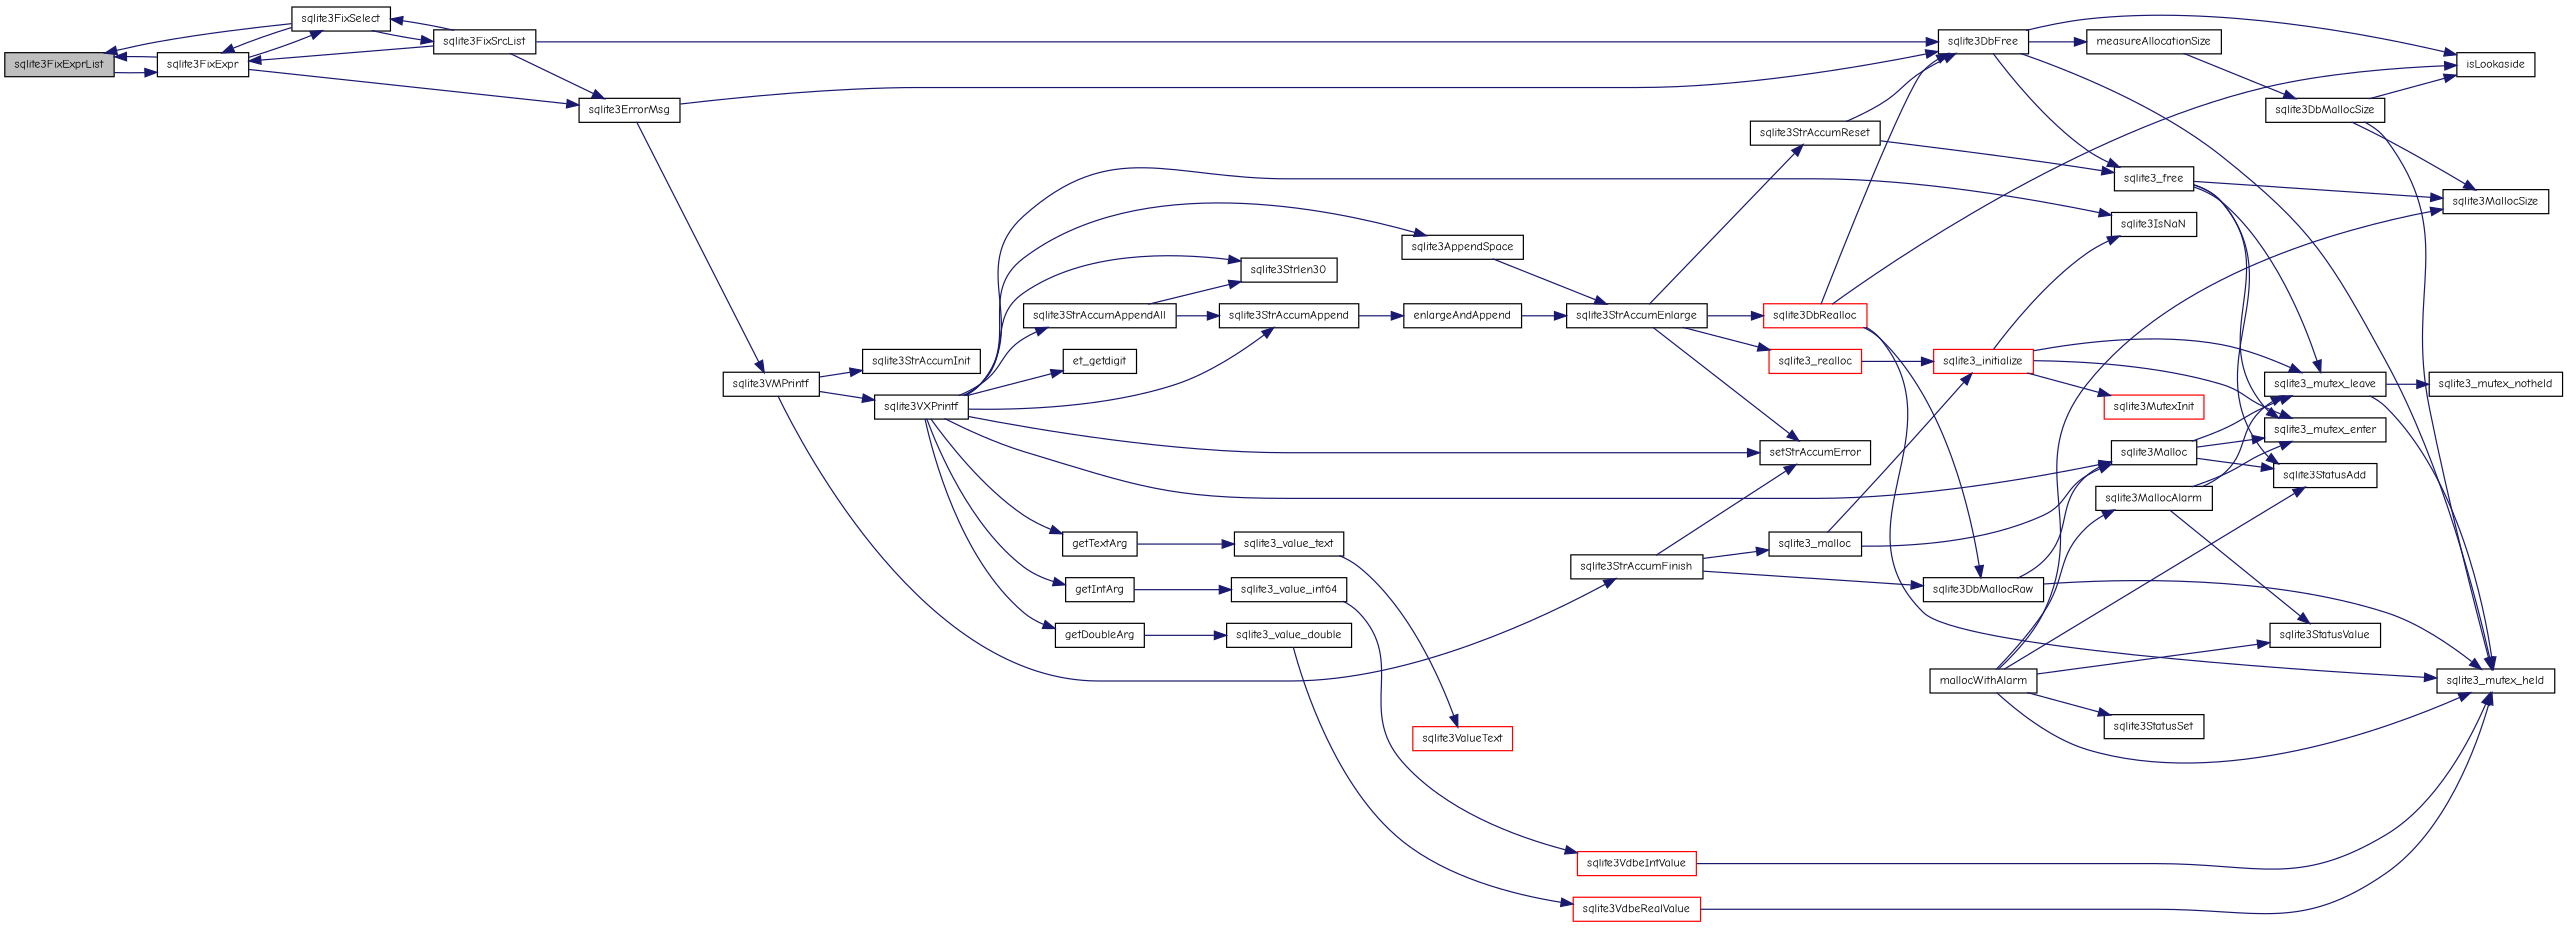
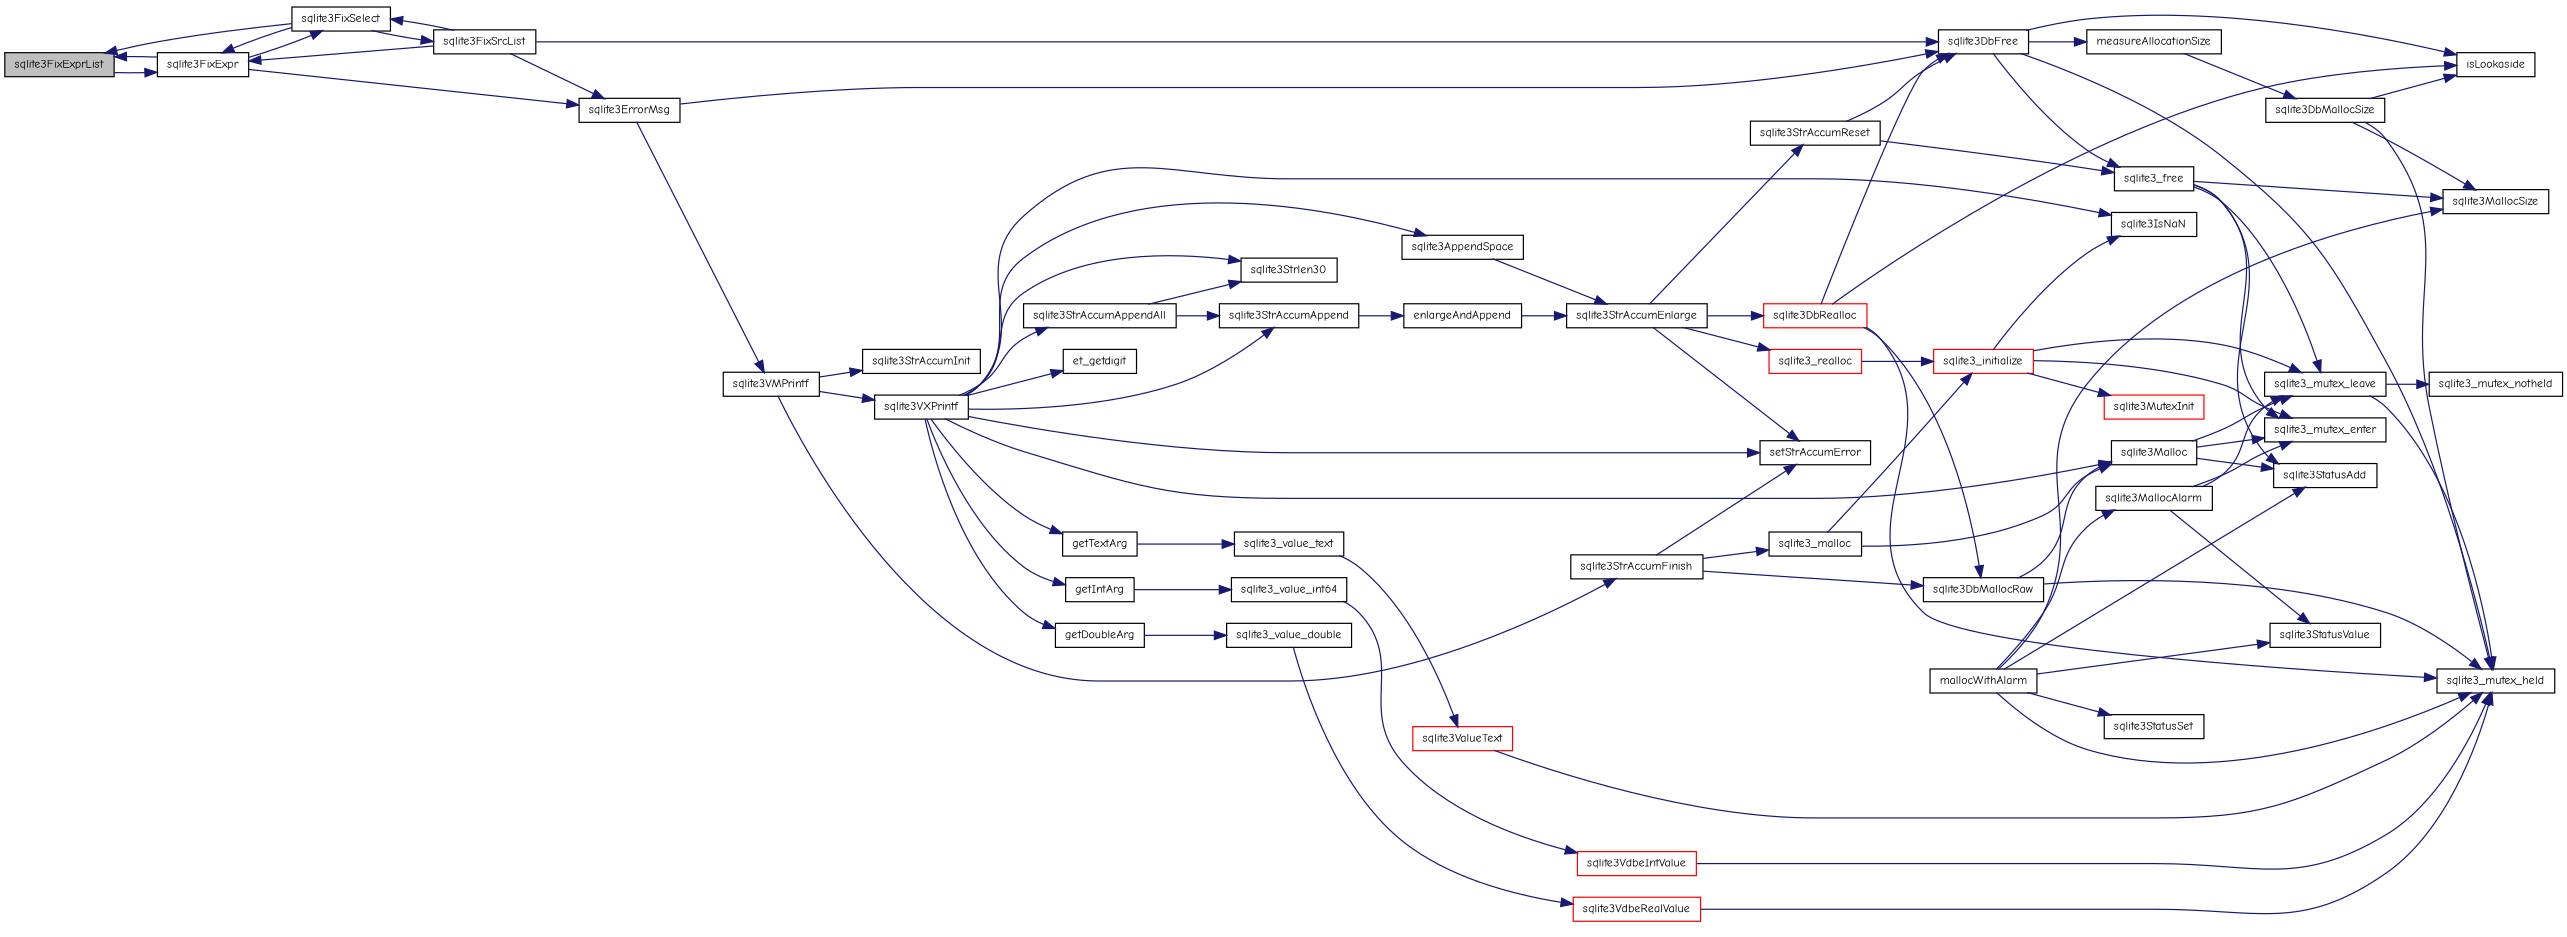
none -> (1994, 818)
